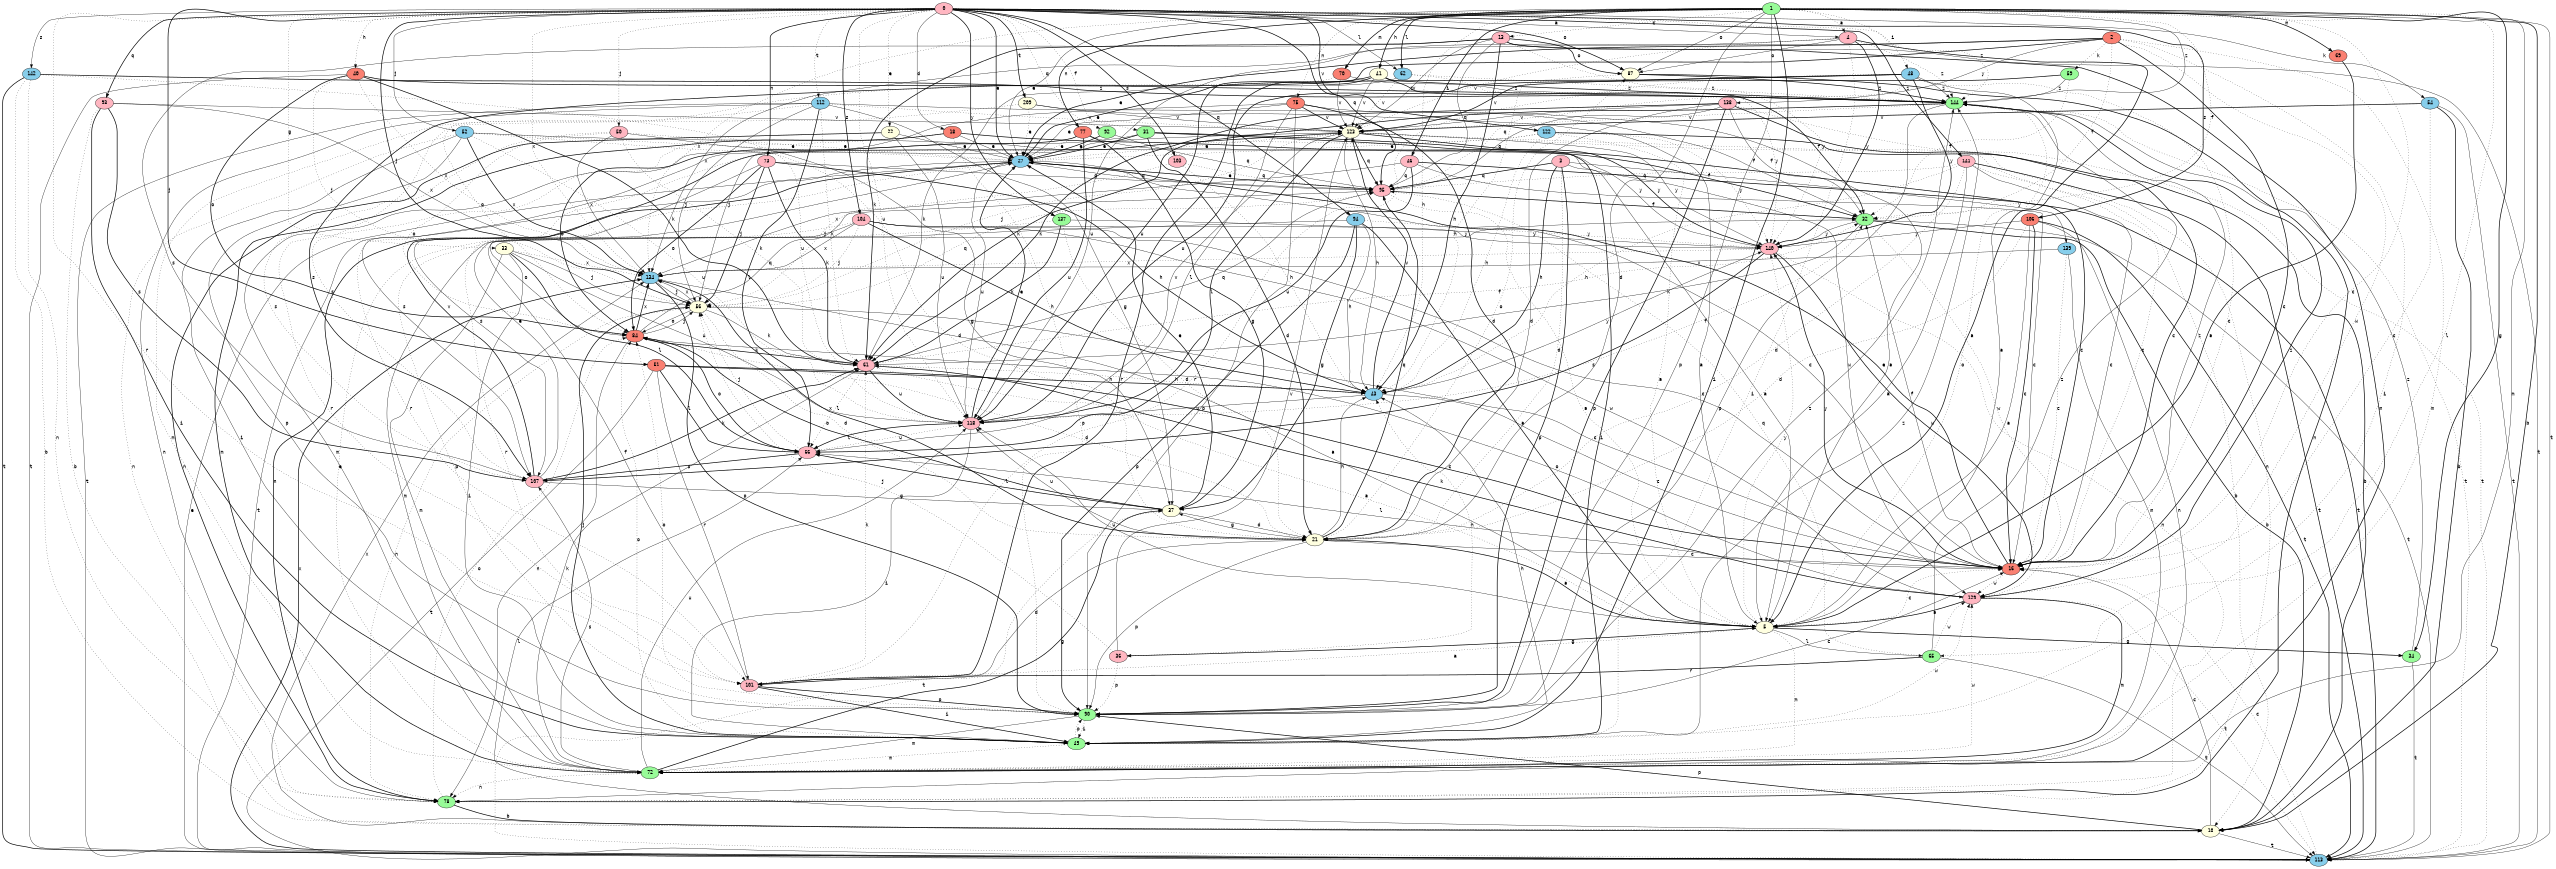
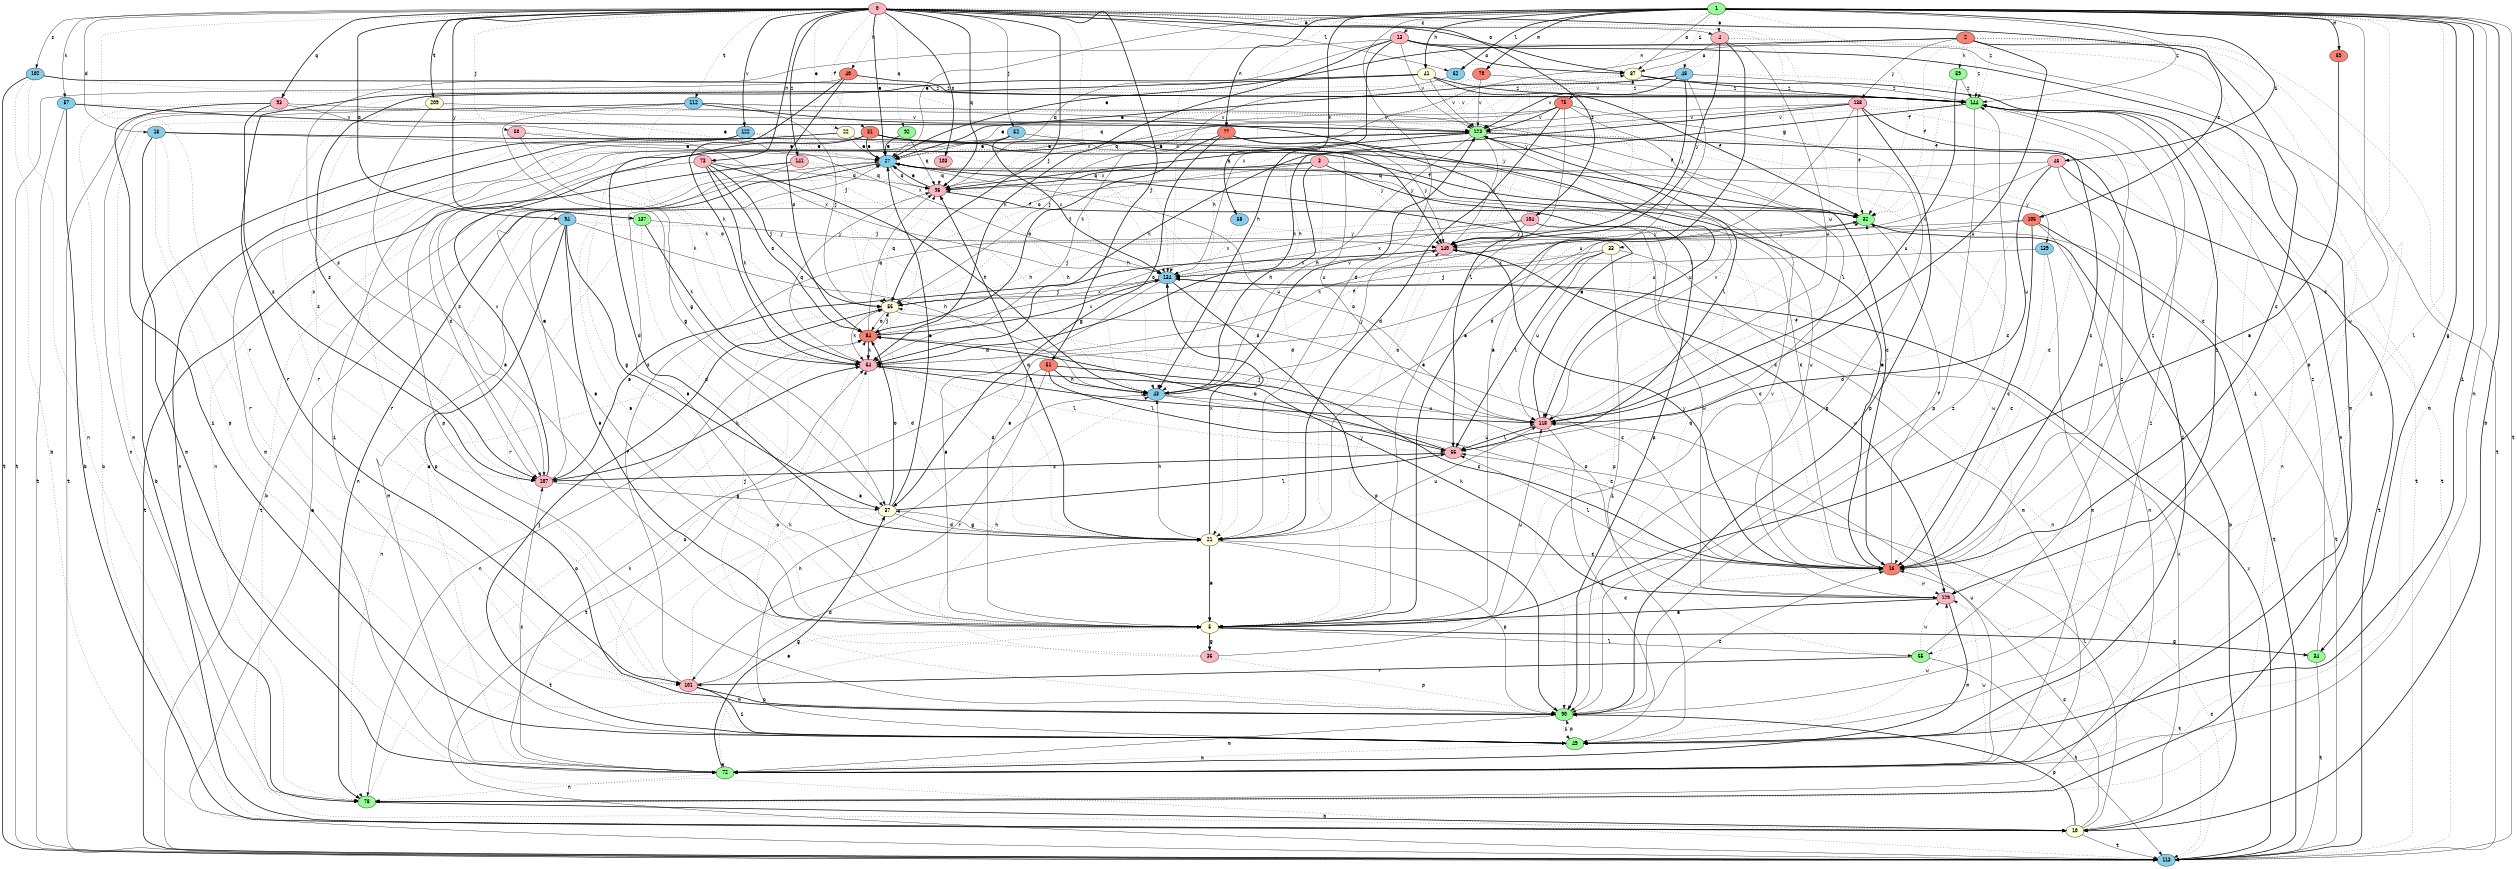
(31, 74) -> (35, 74)
(2430, 103) -> (66, 103)
(952, 132) -> (156, 132)
(1146, 132) -> (870, 132)
(1351, 132) -> (1478, 132)
none -> (1239, 220)
(2115, 330) -> (1421, 206)
(1105, 337) -> none
(1963, 353) -> (1375, 369)
(866, 365) -> (868, 365)
